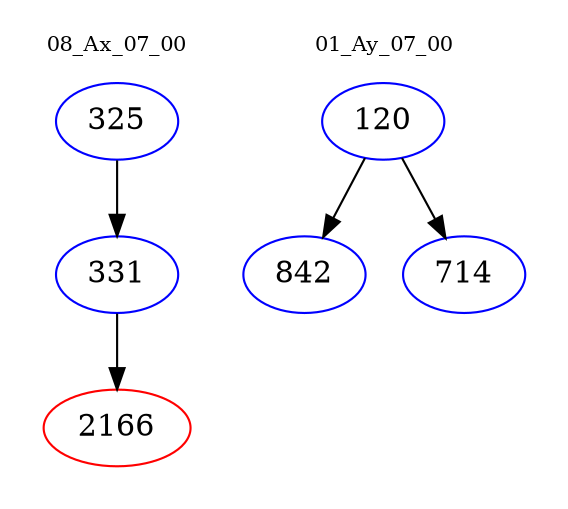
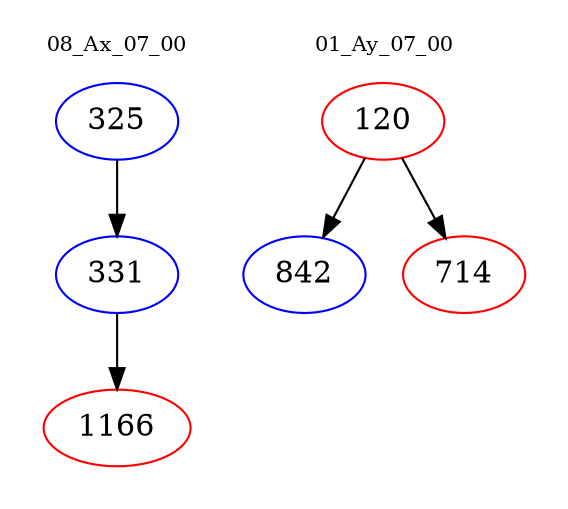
(383, 121) -> (383, 121)
(464, 275) -> (464, 275)
(117, 428) -> (117, 428)
